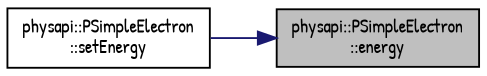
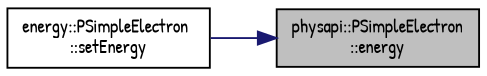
(109, 38) -> (109, 38)
